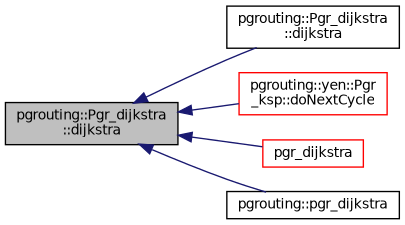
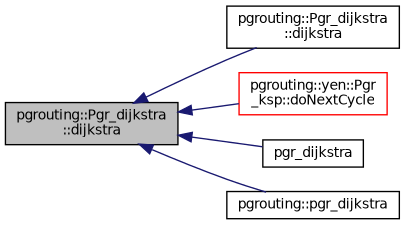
(313, 153) -> (313, 153)
